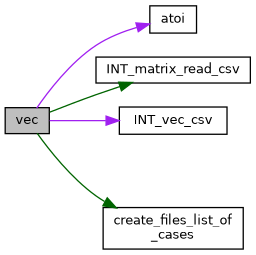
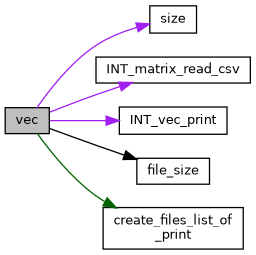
(173, 19) -> (173, 19)
(85, 99) -> (85, 99)
(173, 121) -> (173, 121)
none -> (173, 171)
(173, 228) -> (173, 228)
